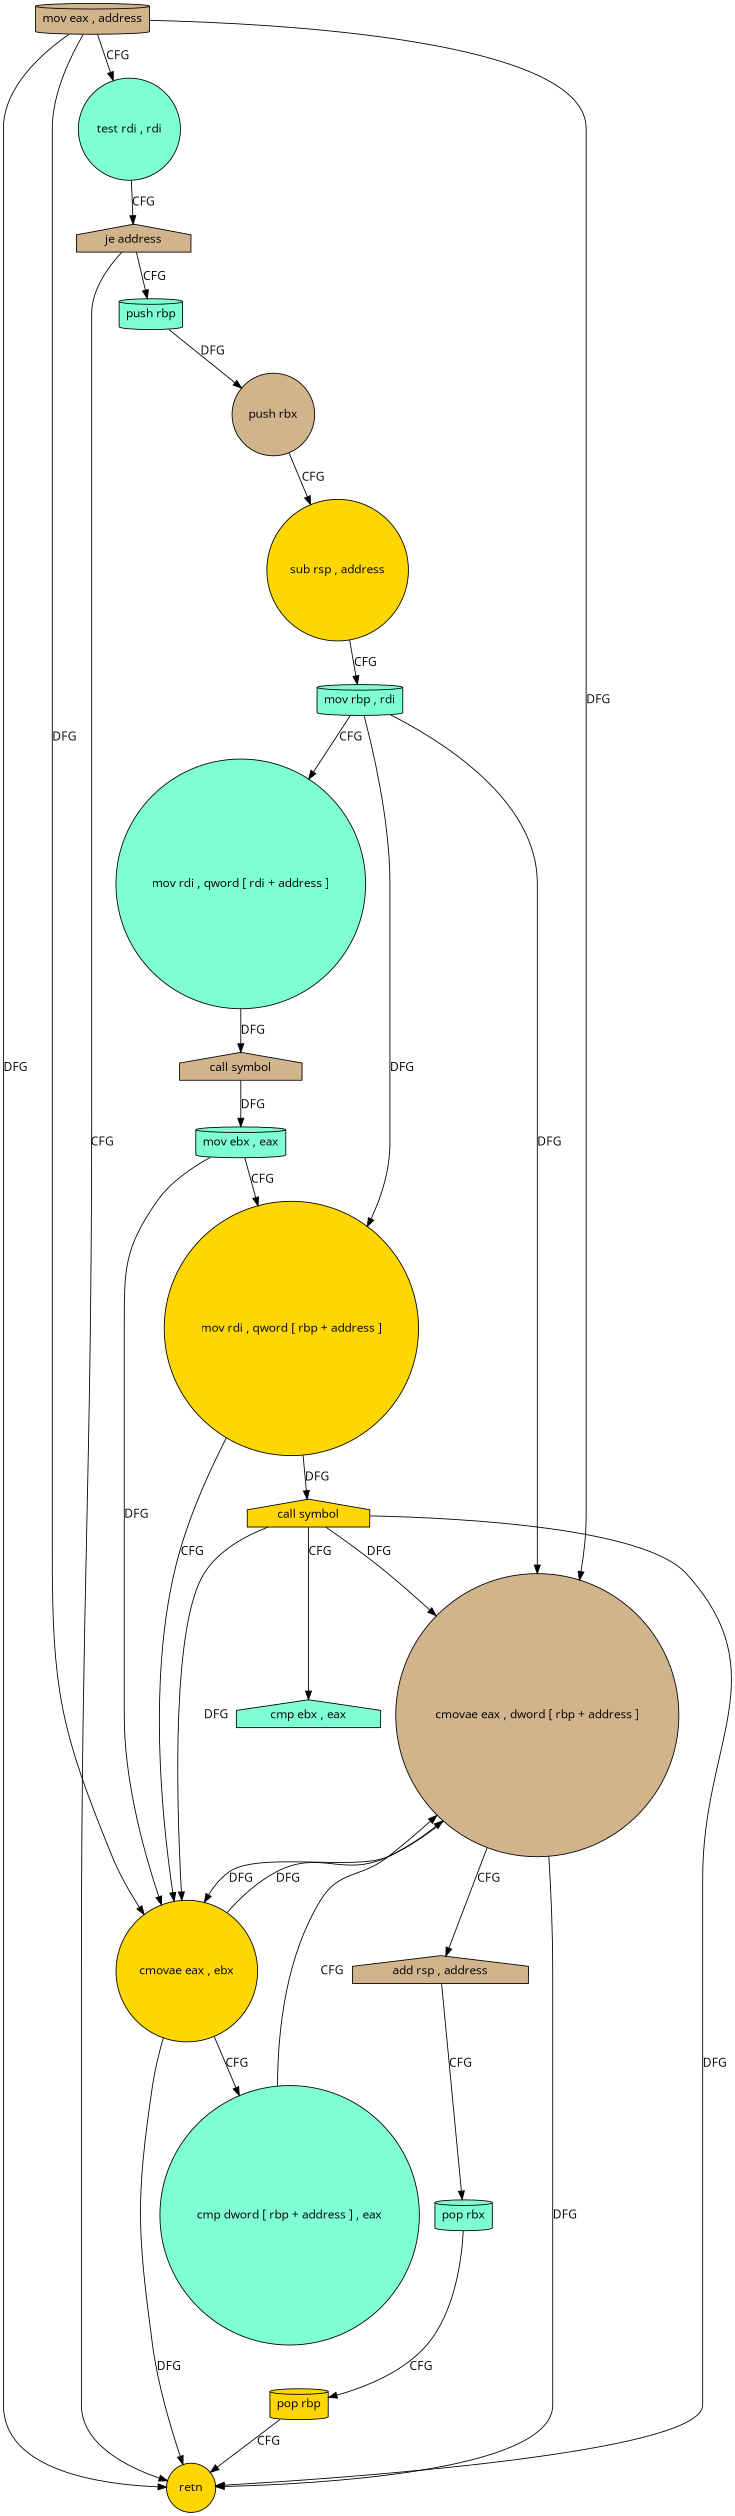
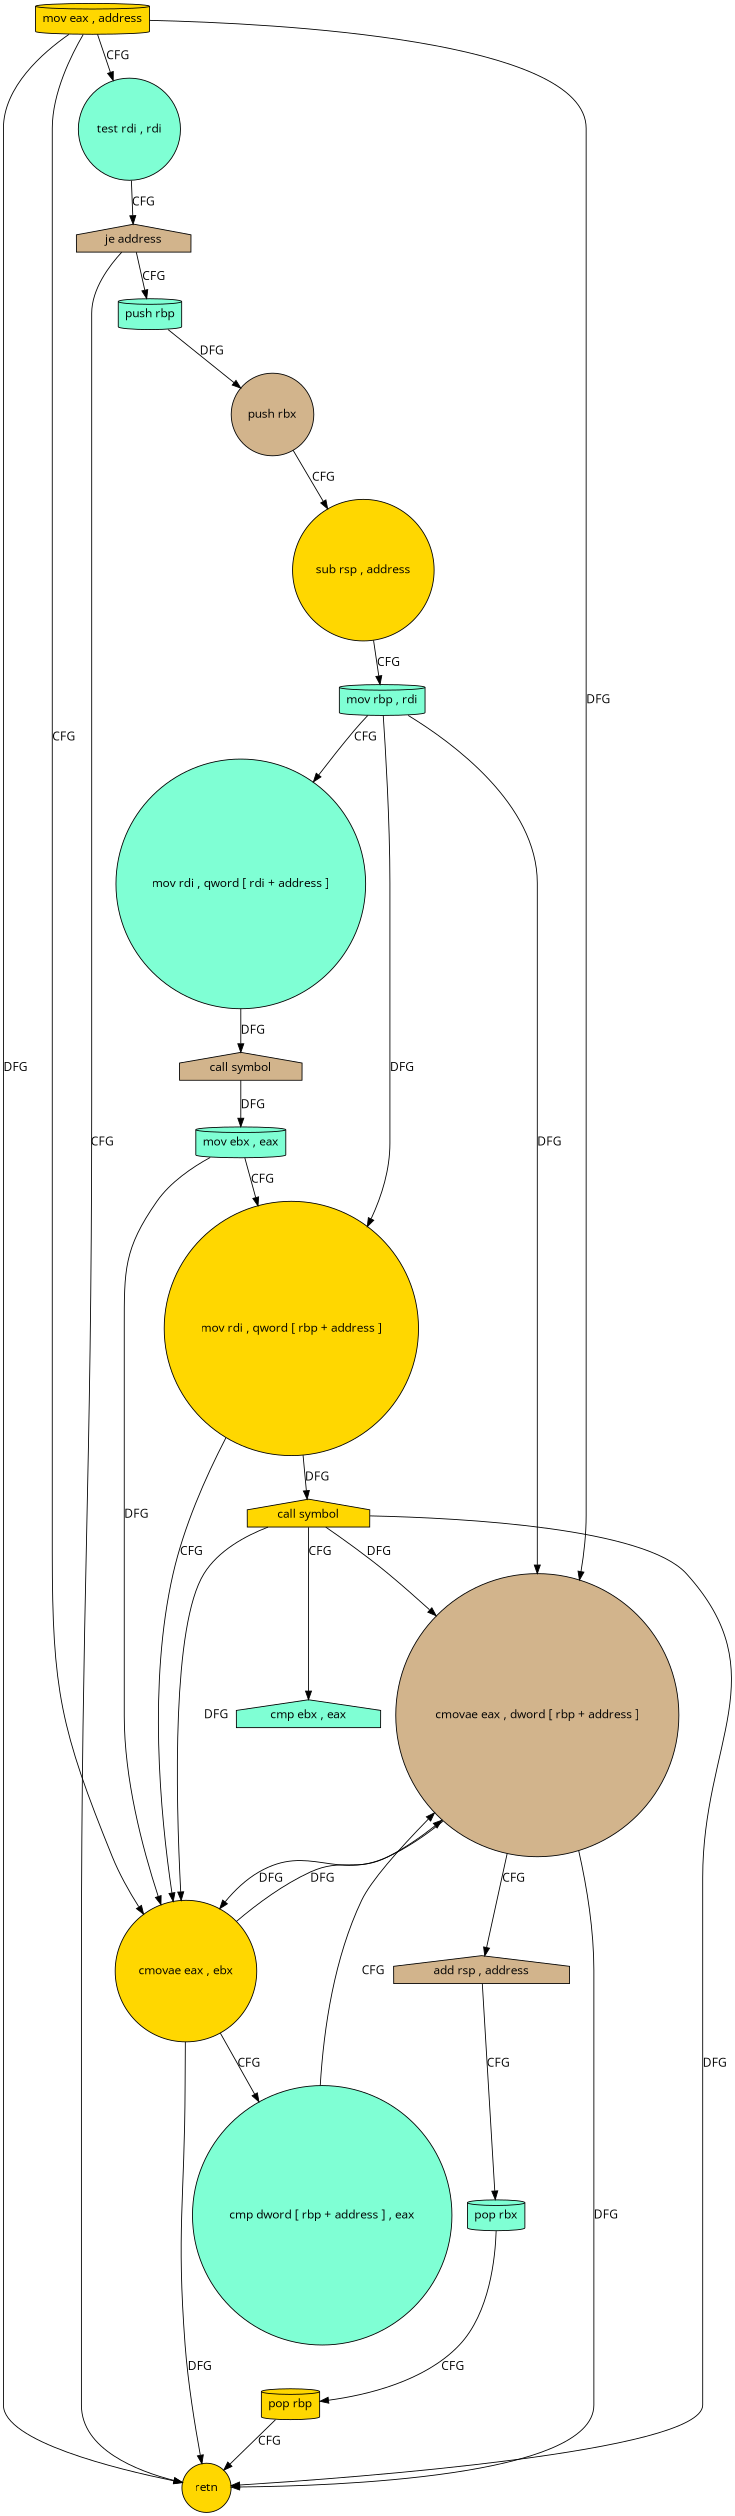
(93, 19) -> (93, 19)
(65, 737) -> (64, 737)
